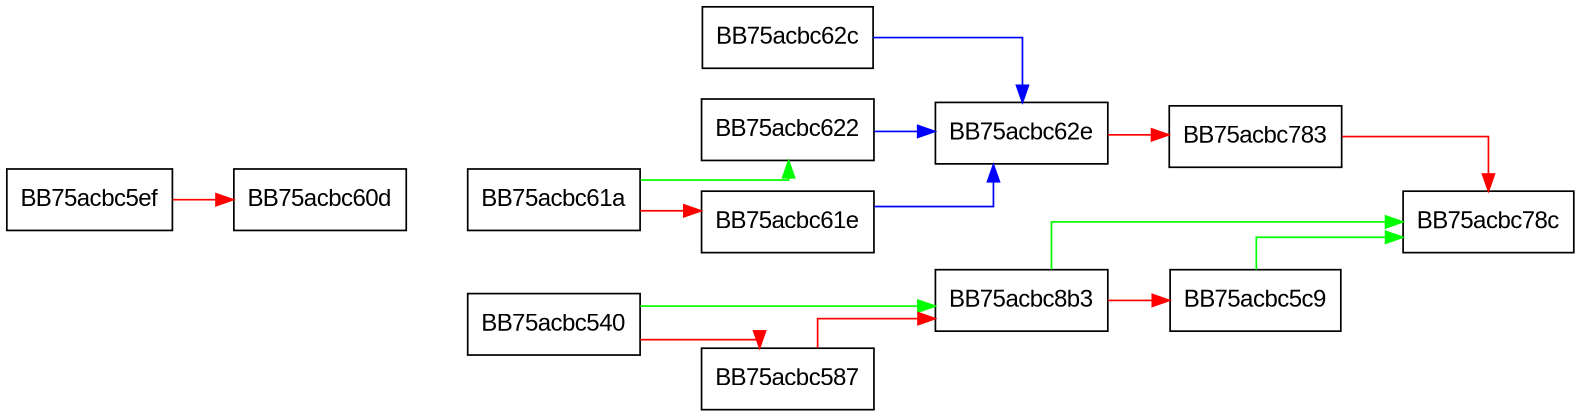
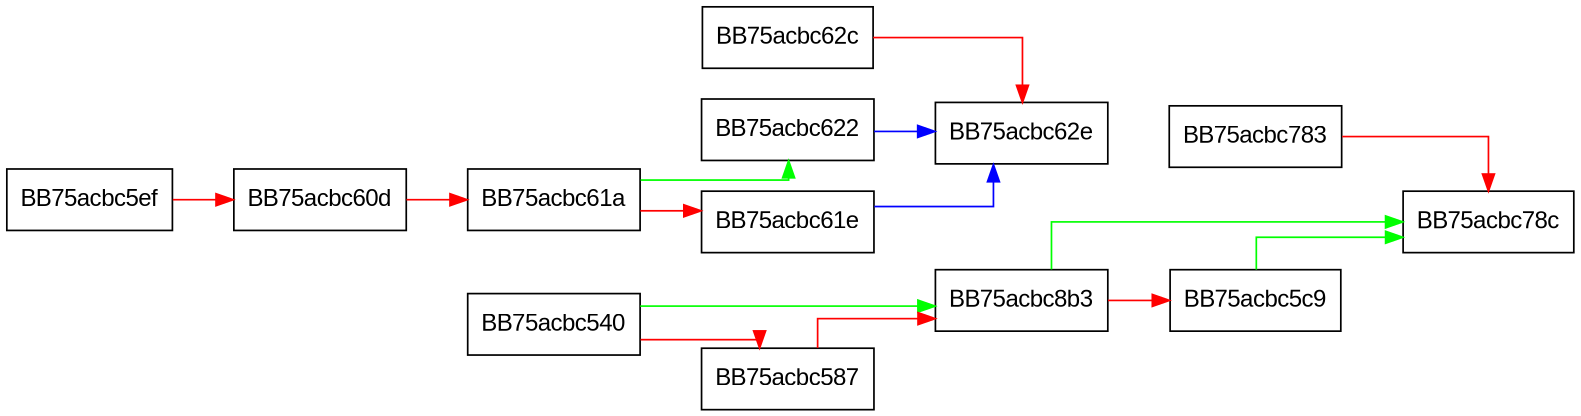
(972, 38) -> (972, 38)
(1130, 135) -> none
none -> (428, 200)
